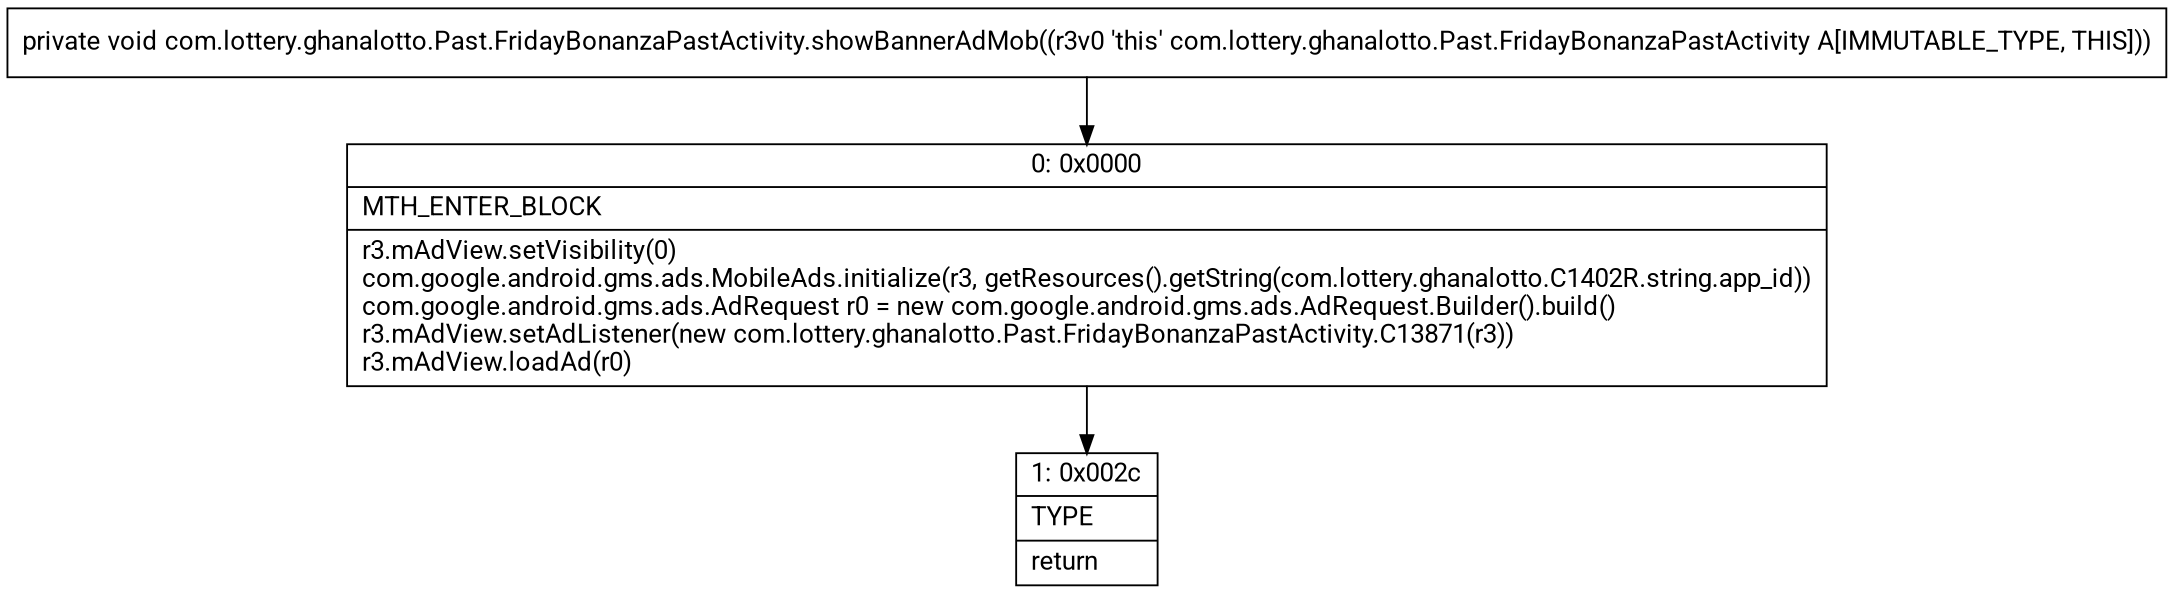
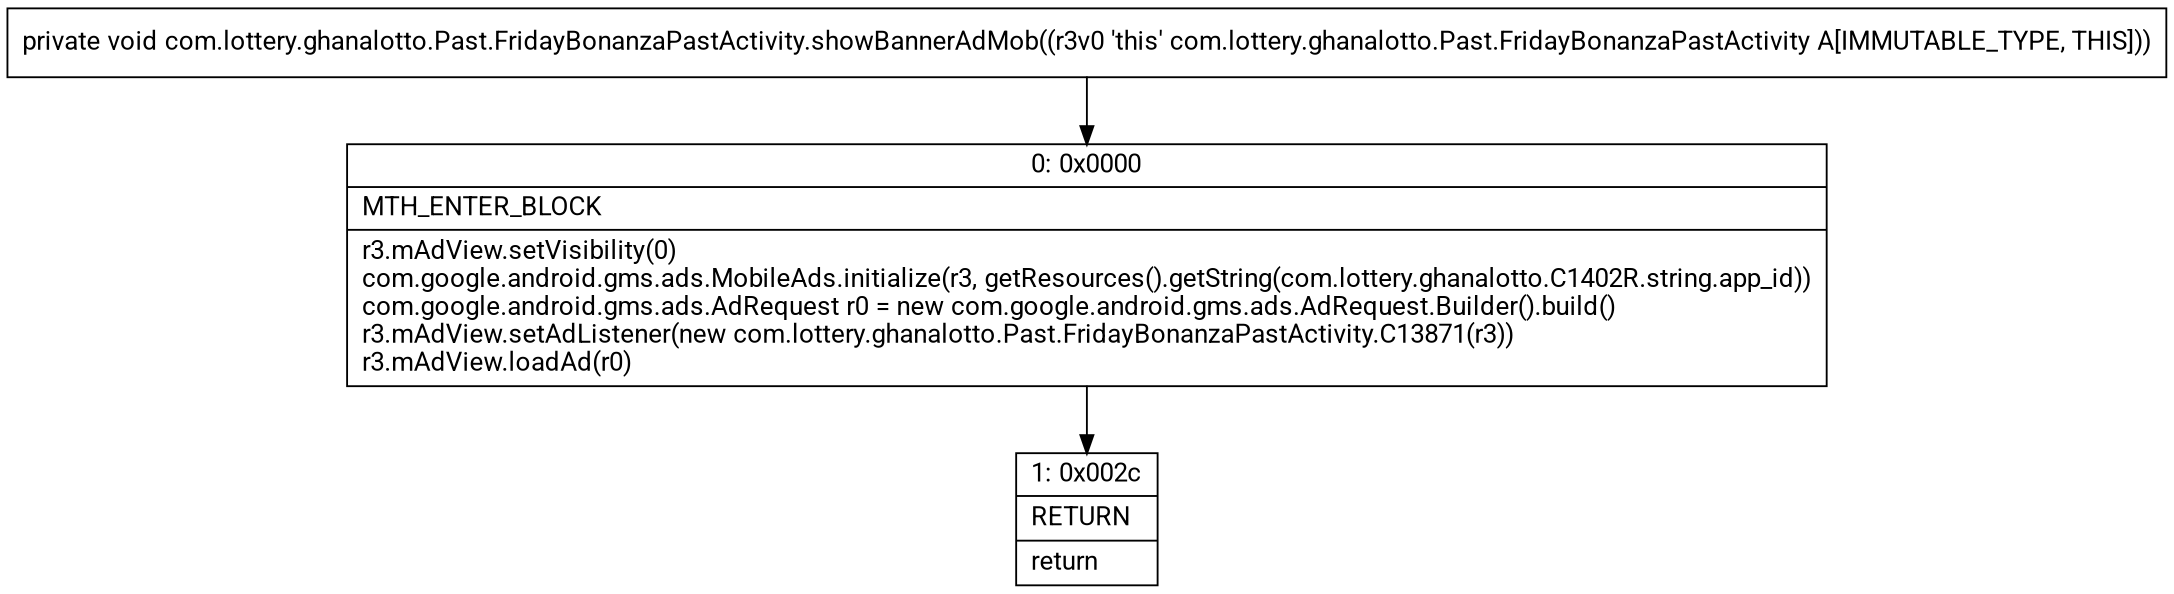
(1063, 517) -> (1081, 517)
